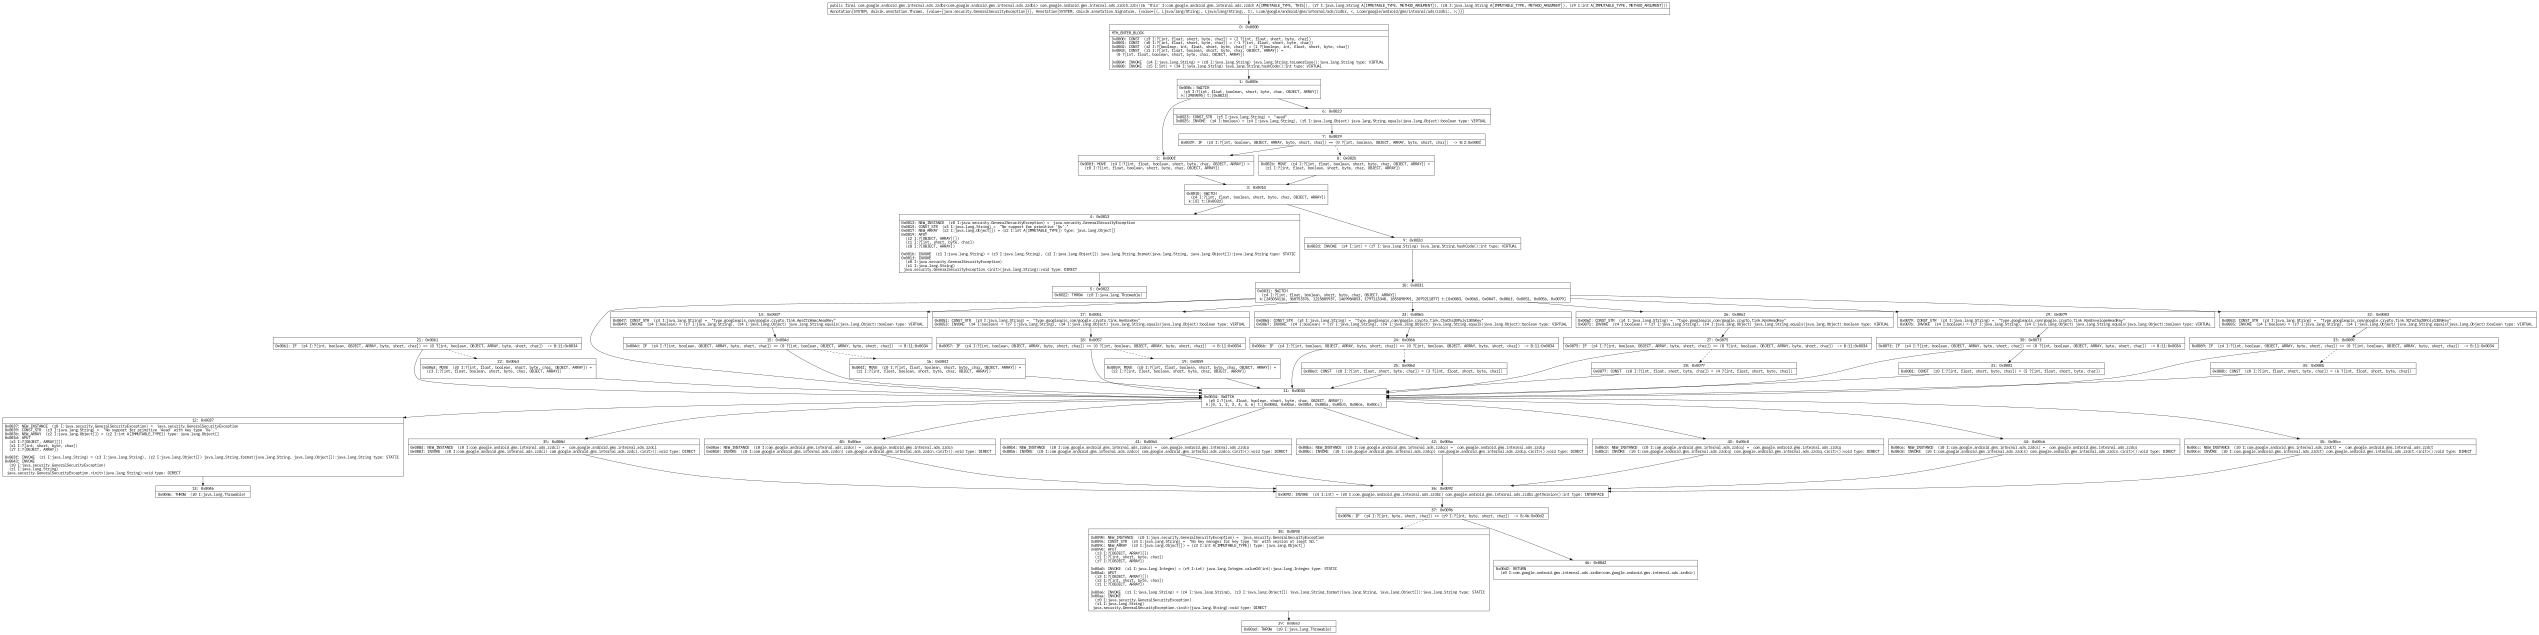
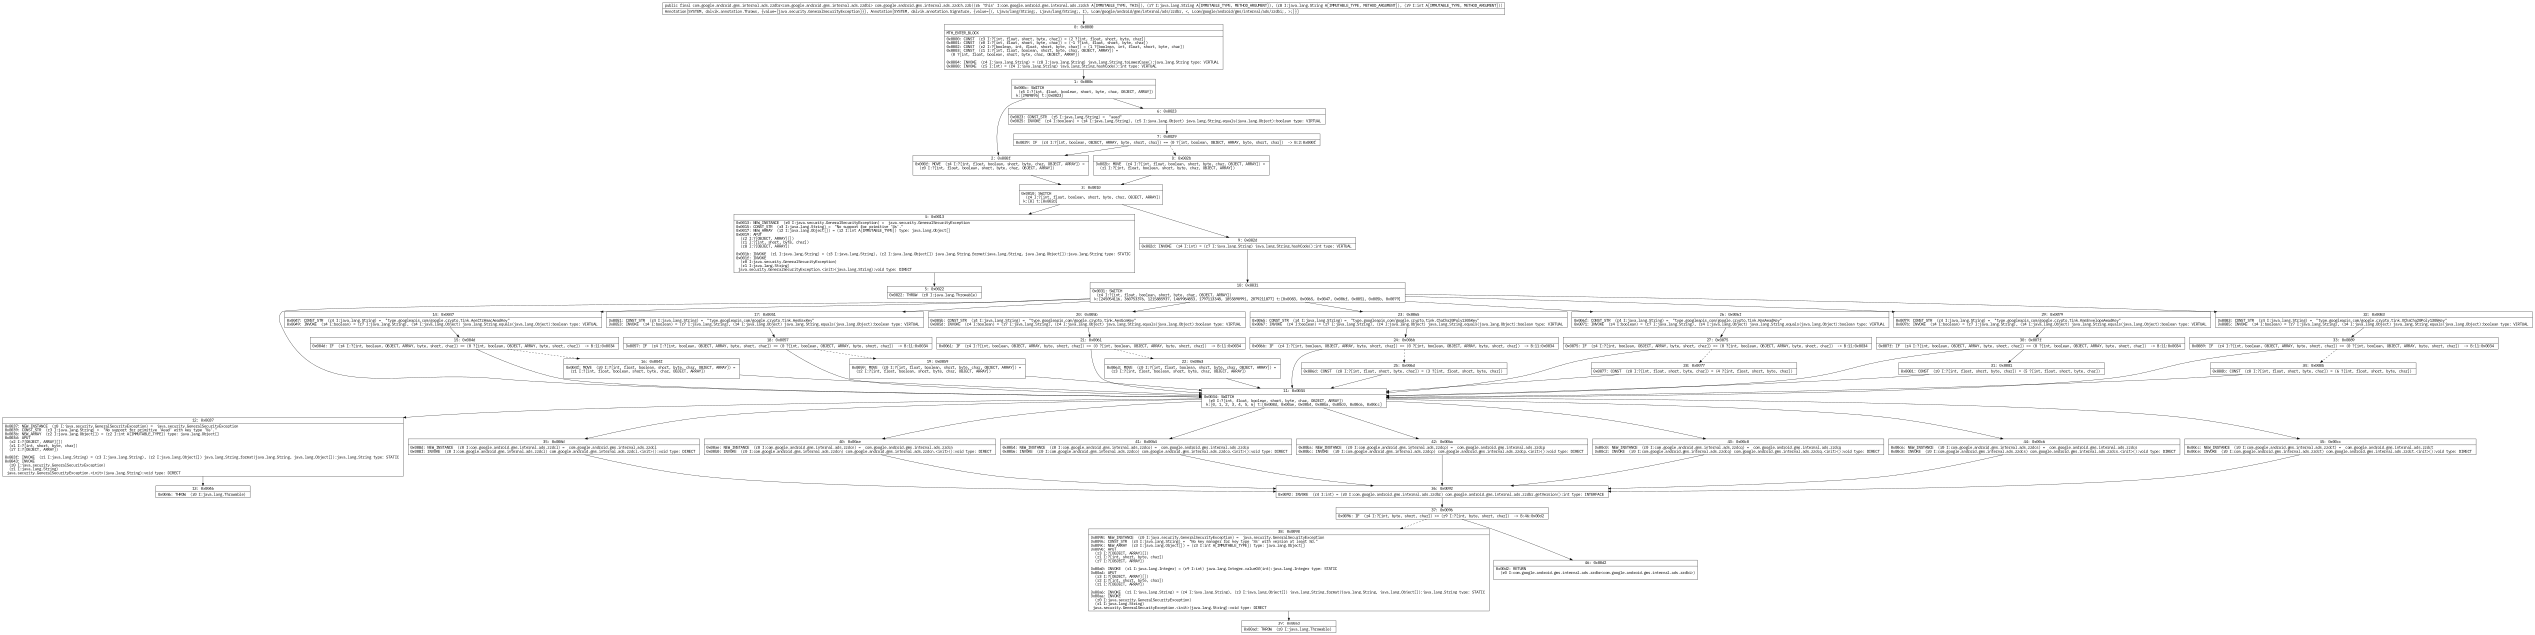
none -> (1087, 320)
